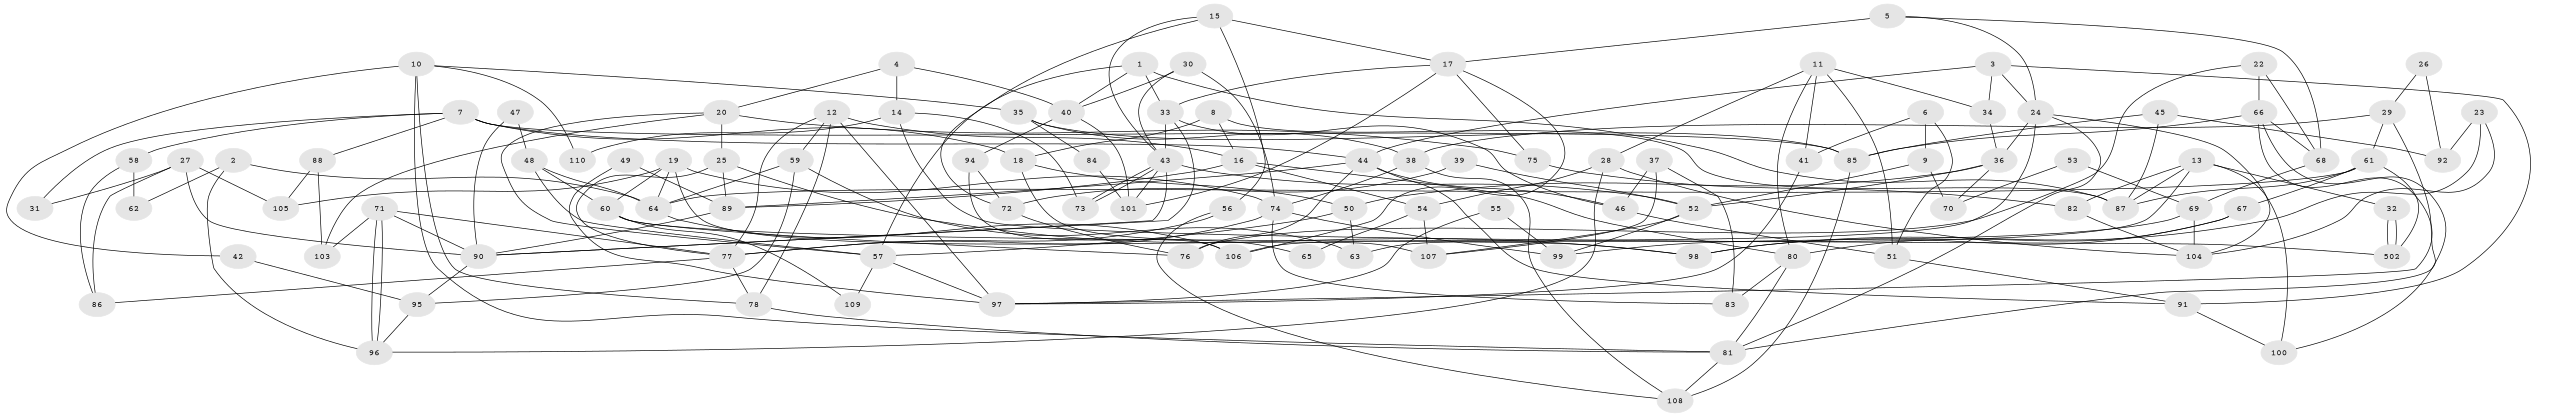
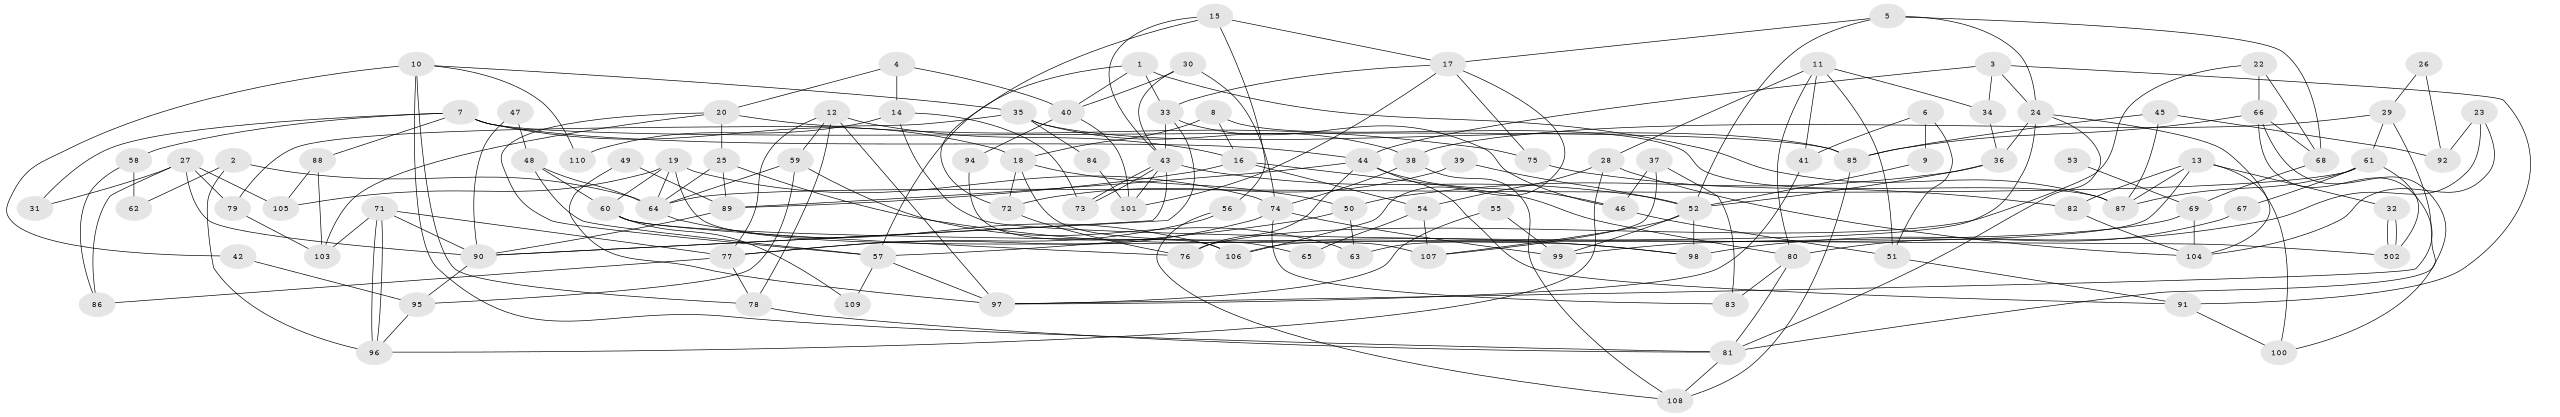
none -> (1762, 85)
(985, 179) -> (1013, 185)
none -> (233, 208)
(577, 208) -> (688, 184)
(1948, 208) -> none
(1971, 242) -> (1694, 233)
